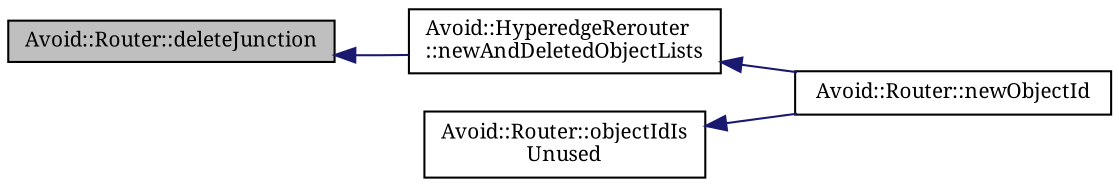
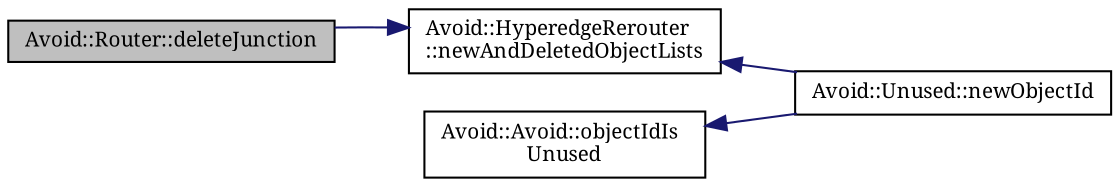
(382, 55) -> (361, 27)
(953, 93) -> (953, 93)
(565, 145) -> (565, 145)
